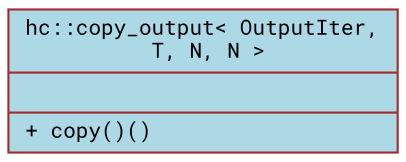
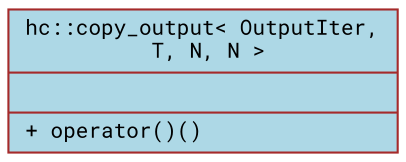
(89, 132) -> (115, 132)
